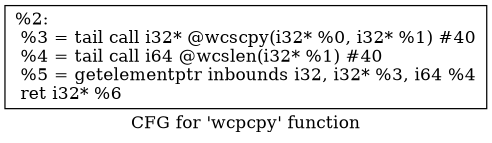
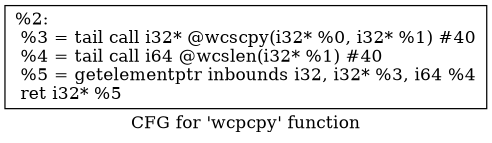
(69, 94) -> (69, 94)
